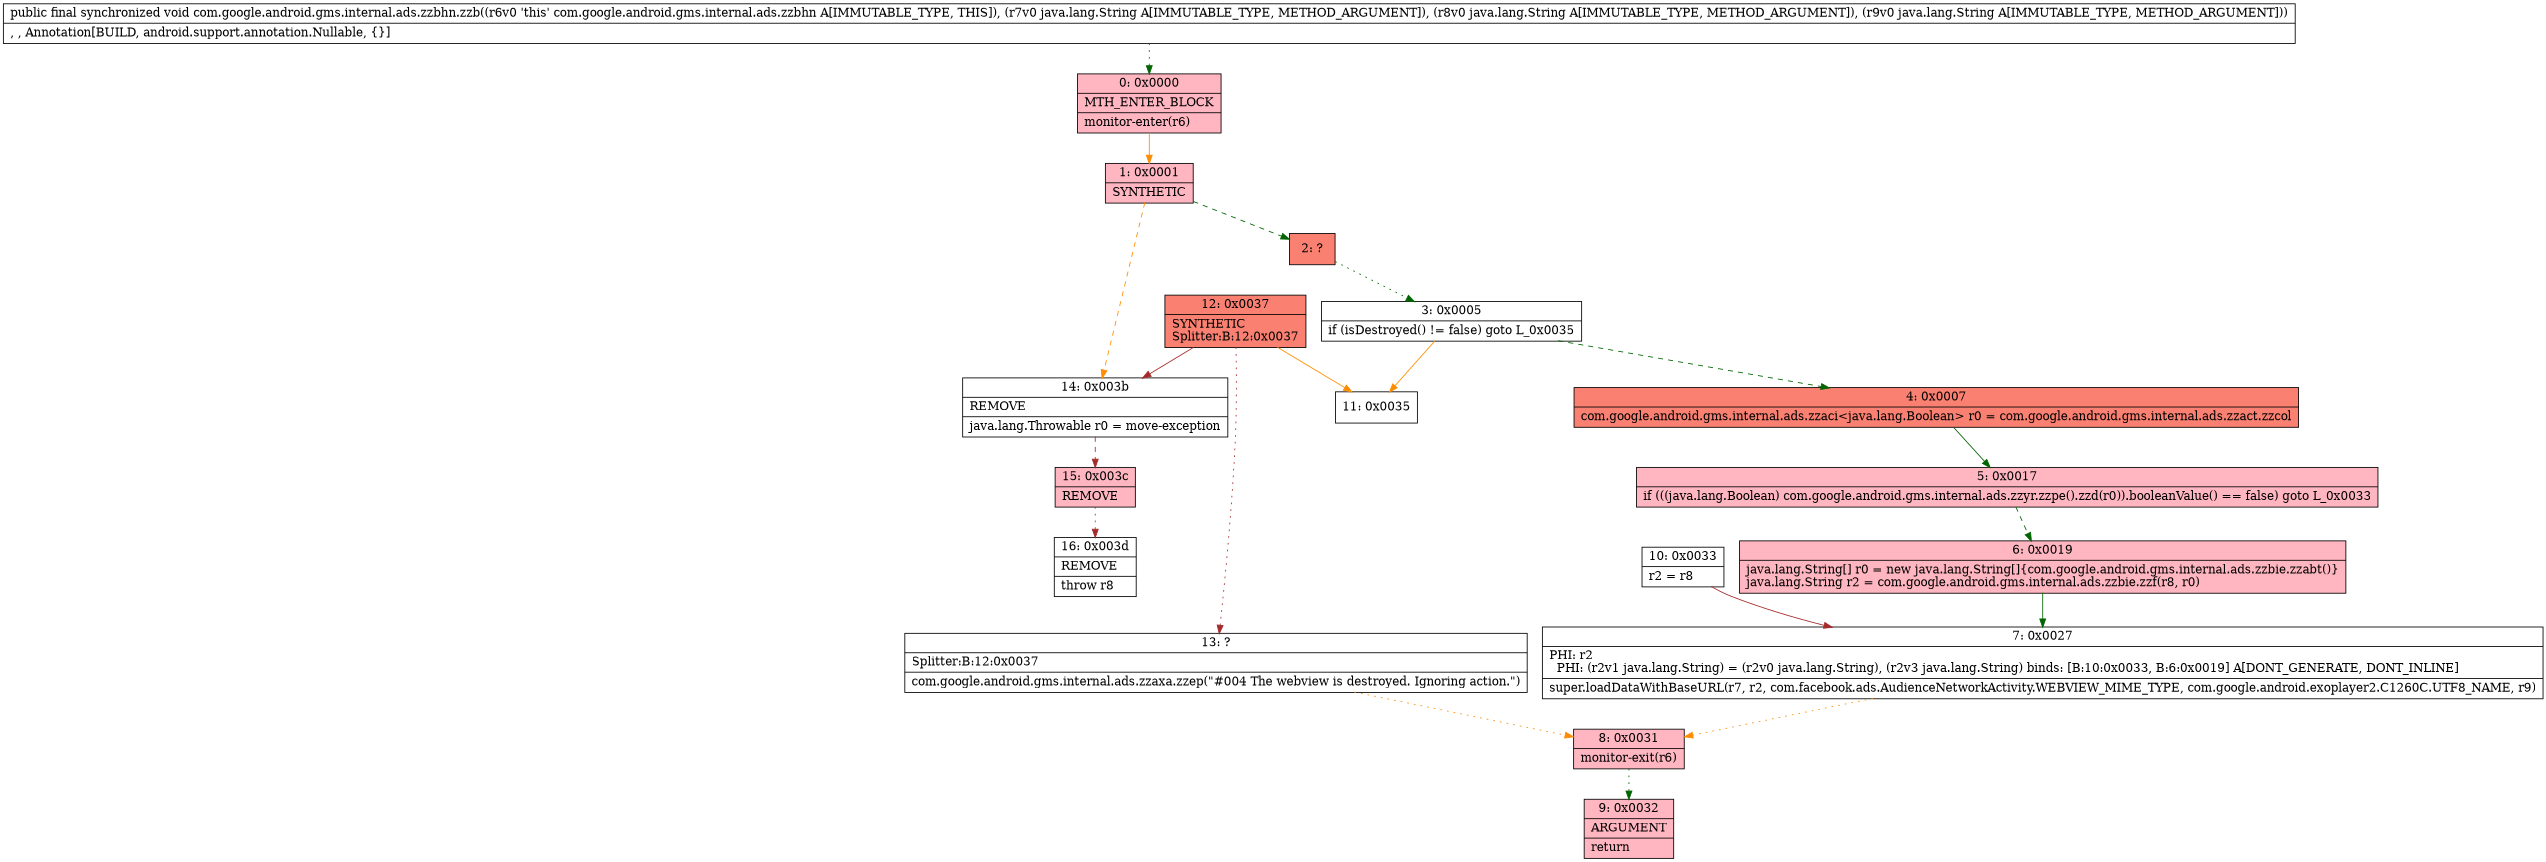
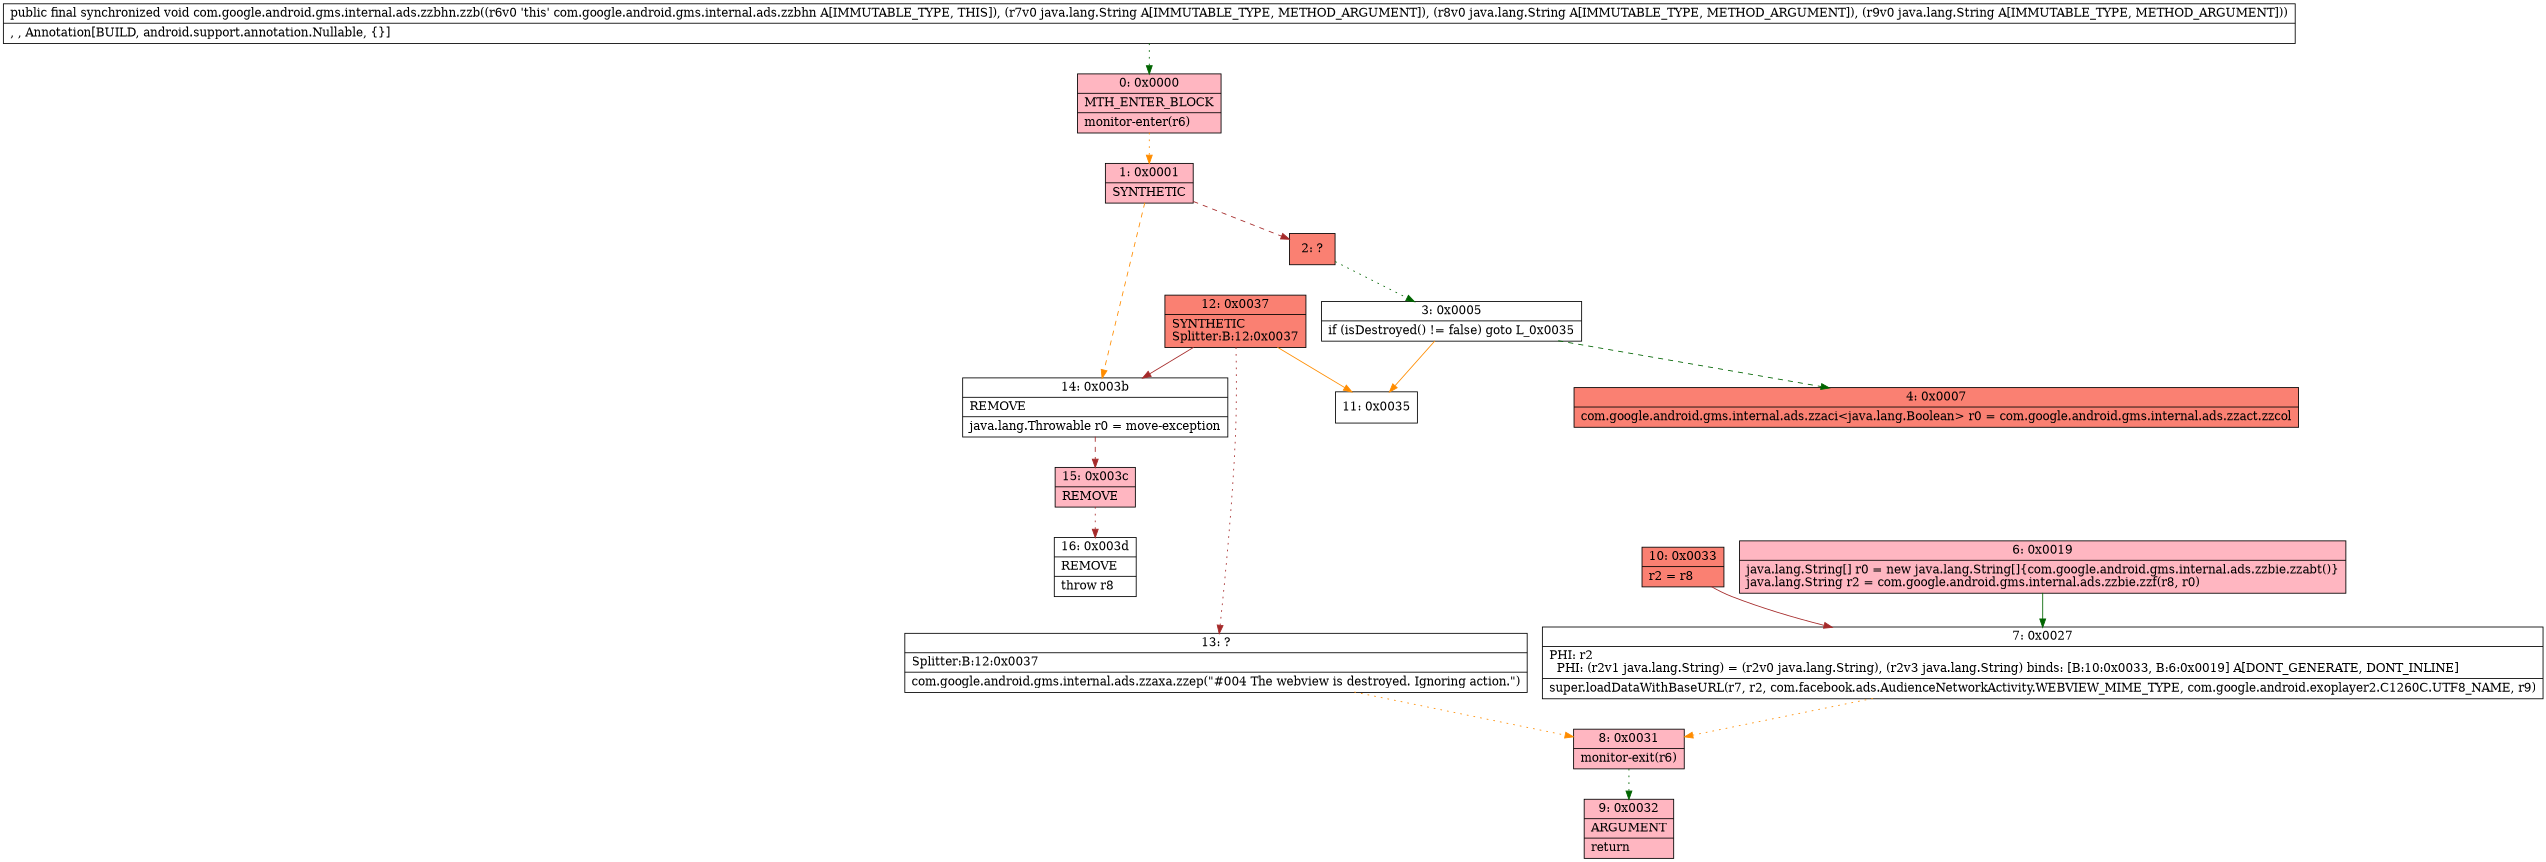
(1149, 144) -> (1149, 144)
(1237, 219) -> (1237, 219)
(2007, 487) -> none
(1683, 567) -> (1683, 567)
